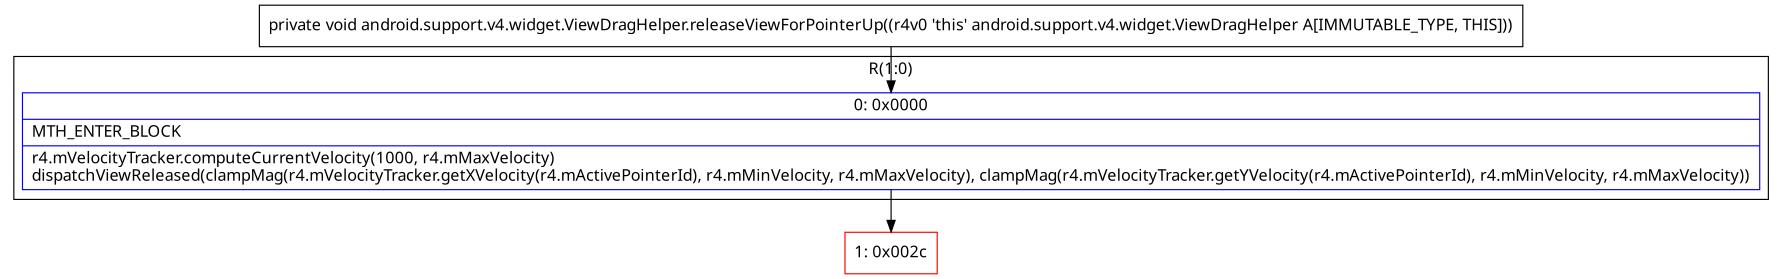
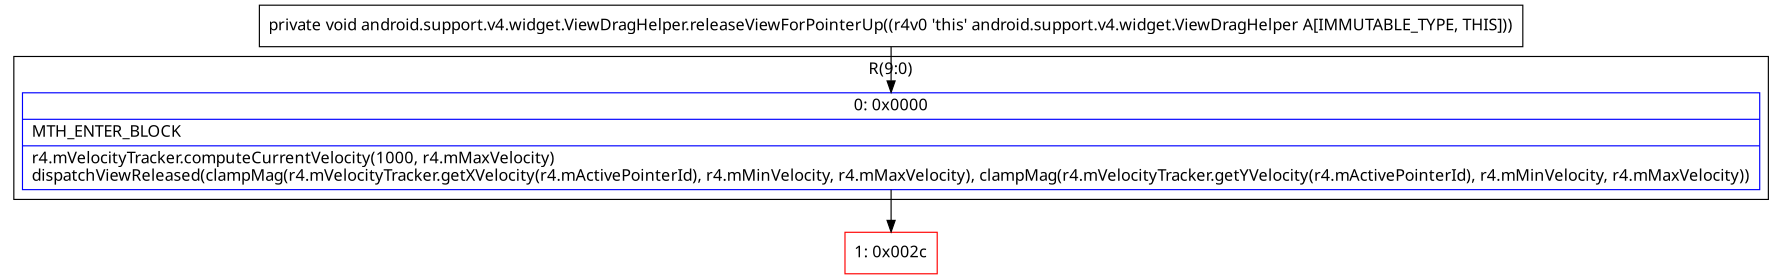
(891, 70) -> (891, 70)
